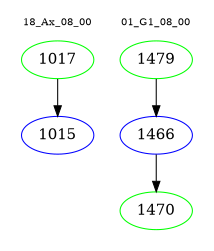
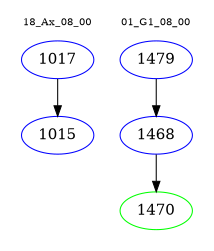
(58, 60) -> (58, 60)
(156, 60) -> (156, 60)
(156, 135) -> (156, 135)
